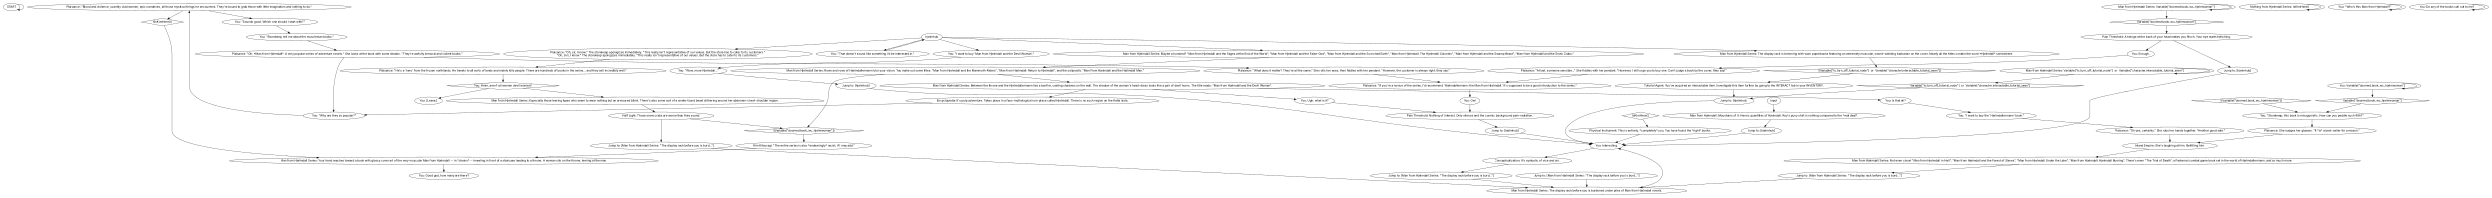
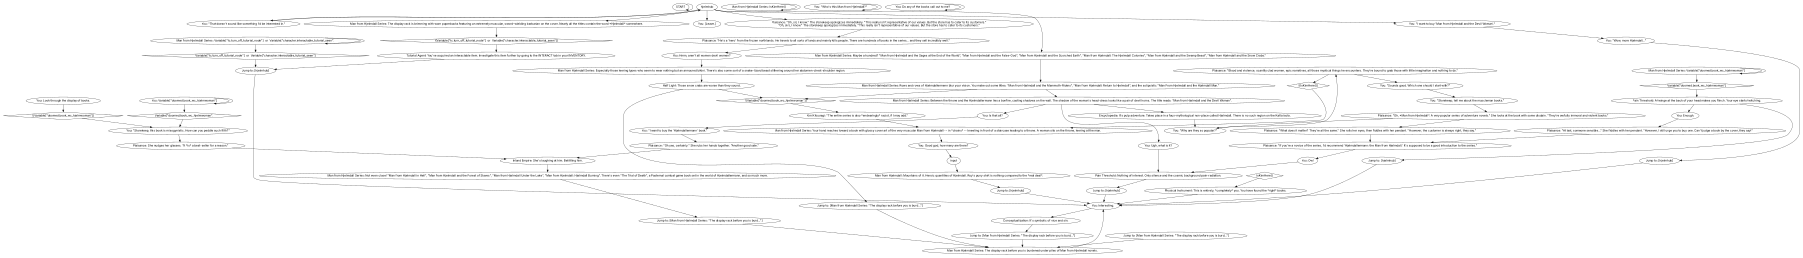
(2280, 7) -> (759, 7)
(503, 86) -> (702, 56)
(465, 93) -> (707, 14)
none -> (63, 101)
none -> (948, 153)
